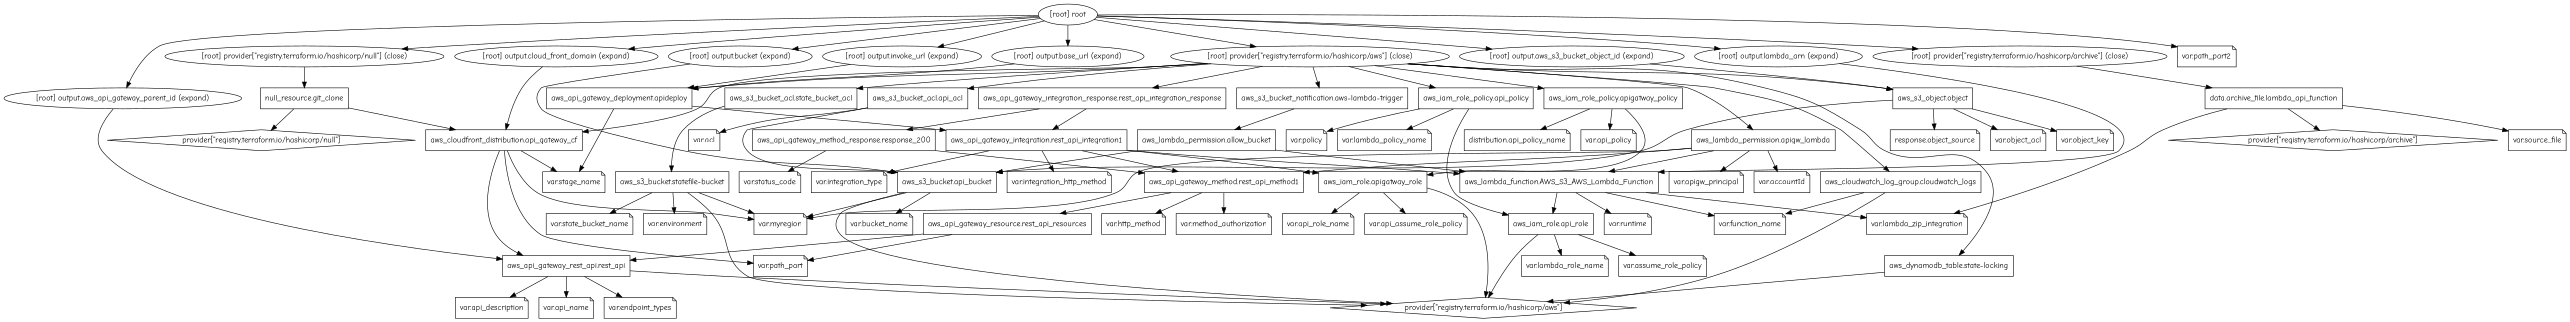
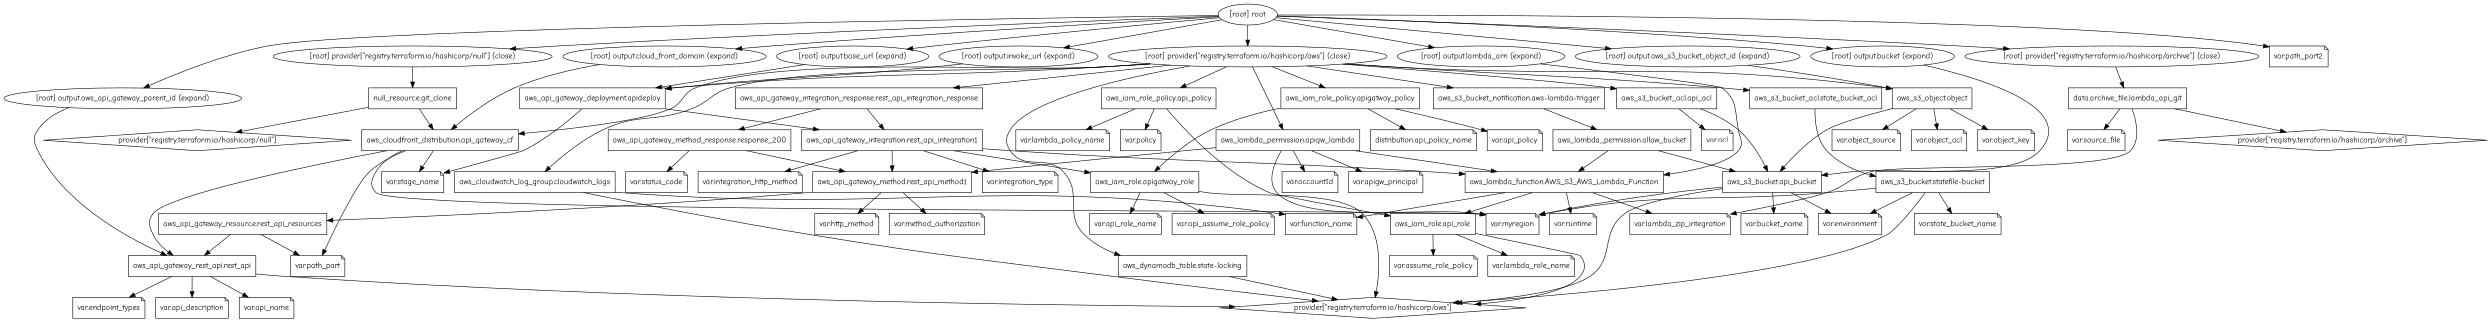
(2274, 98) -> (2128, 98)
(1935, 140) -> (1866, 140)
none -> (1808, 202)
